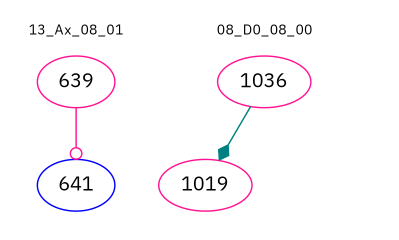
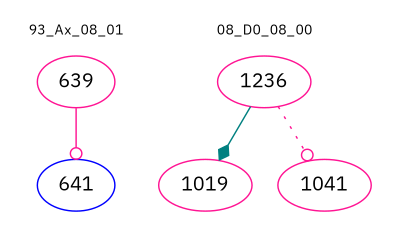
(77, 31) -> (77, 31)
(264, 82) -> (264, 82)
none -> (325, 185)
